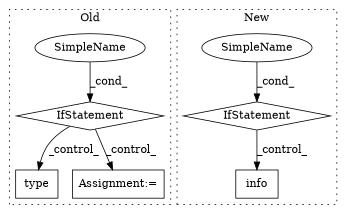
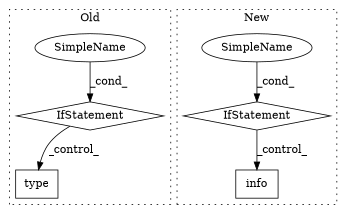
(118, 184) -> none
